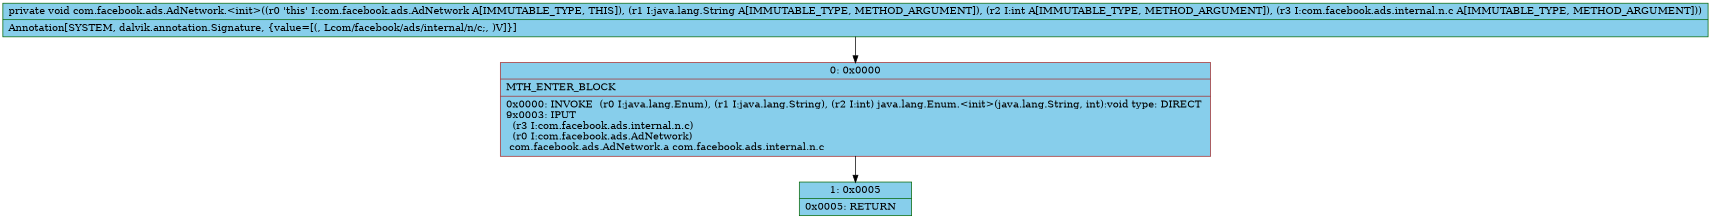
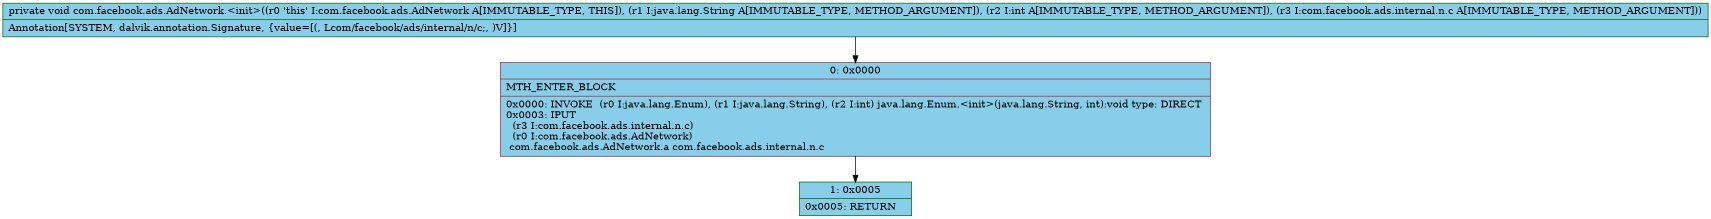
(544, 115) -> (544, 115)
